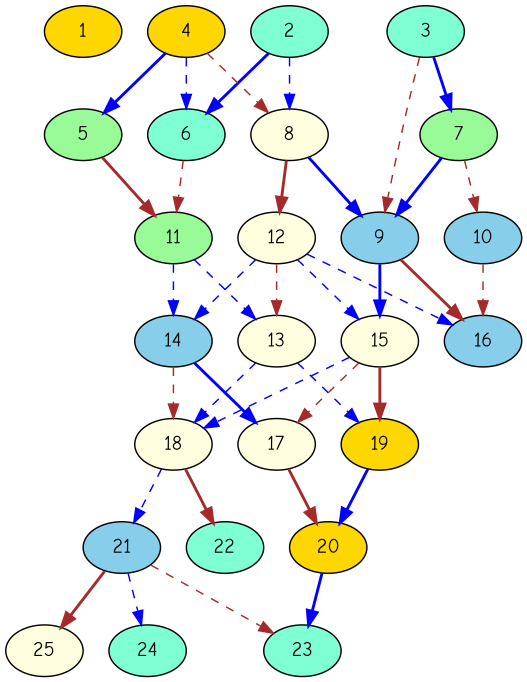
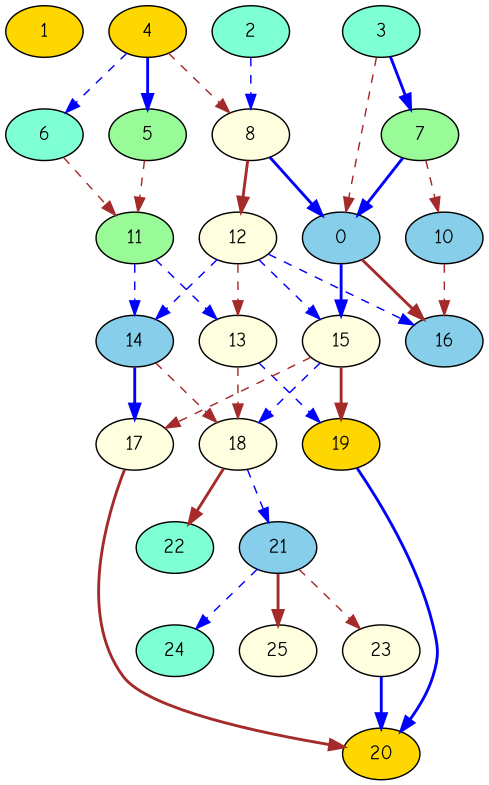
(245, 77) -> none
(123, 181) -> (142, 179)
(380, 238) -> (341, 238)
(232, 386) -> (238, 383)
(317, 592) -> (381, 695)
(302, 651) -> (381, 651)
